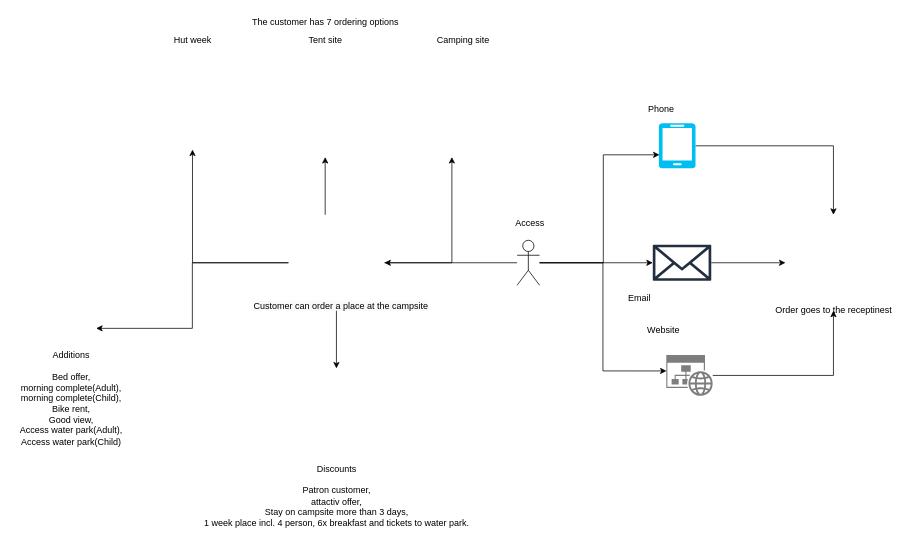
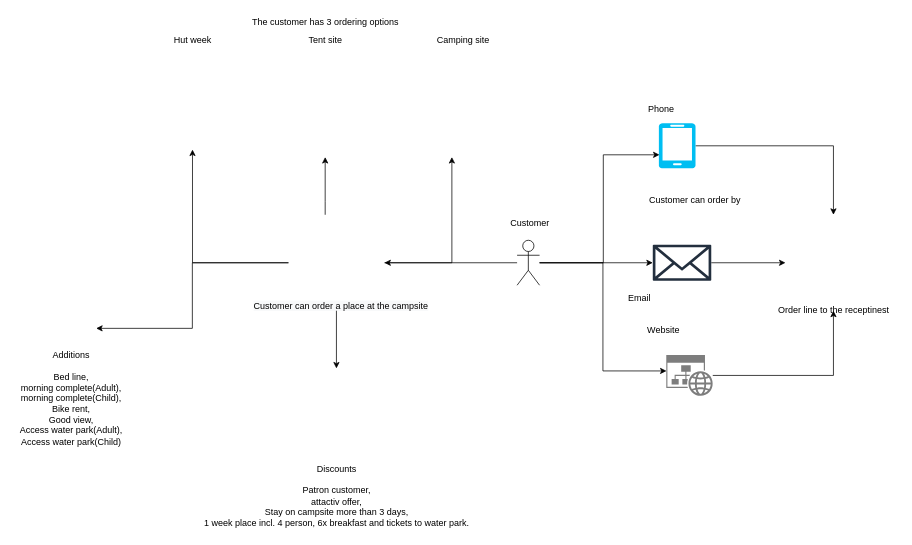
(326, 22) -> (326, 22)
none -> (695, 201)
(530, 224) -> (530, 224)
(834, 310) -> (834, 310)
(71, 399) -> (71, 399)
